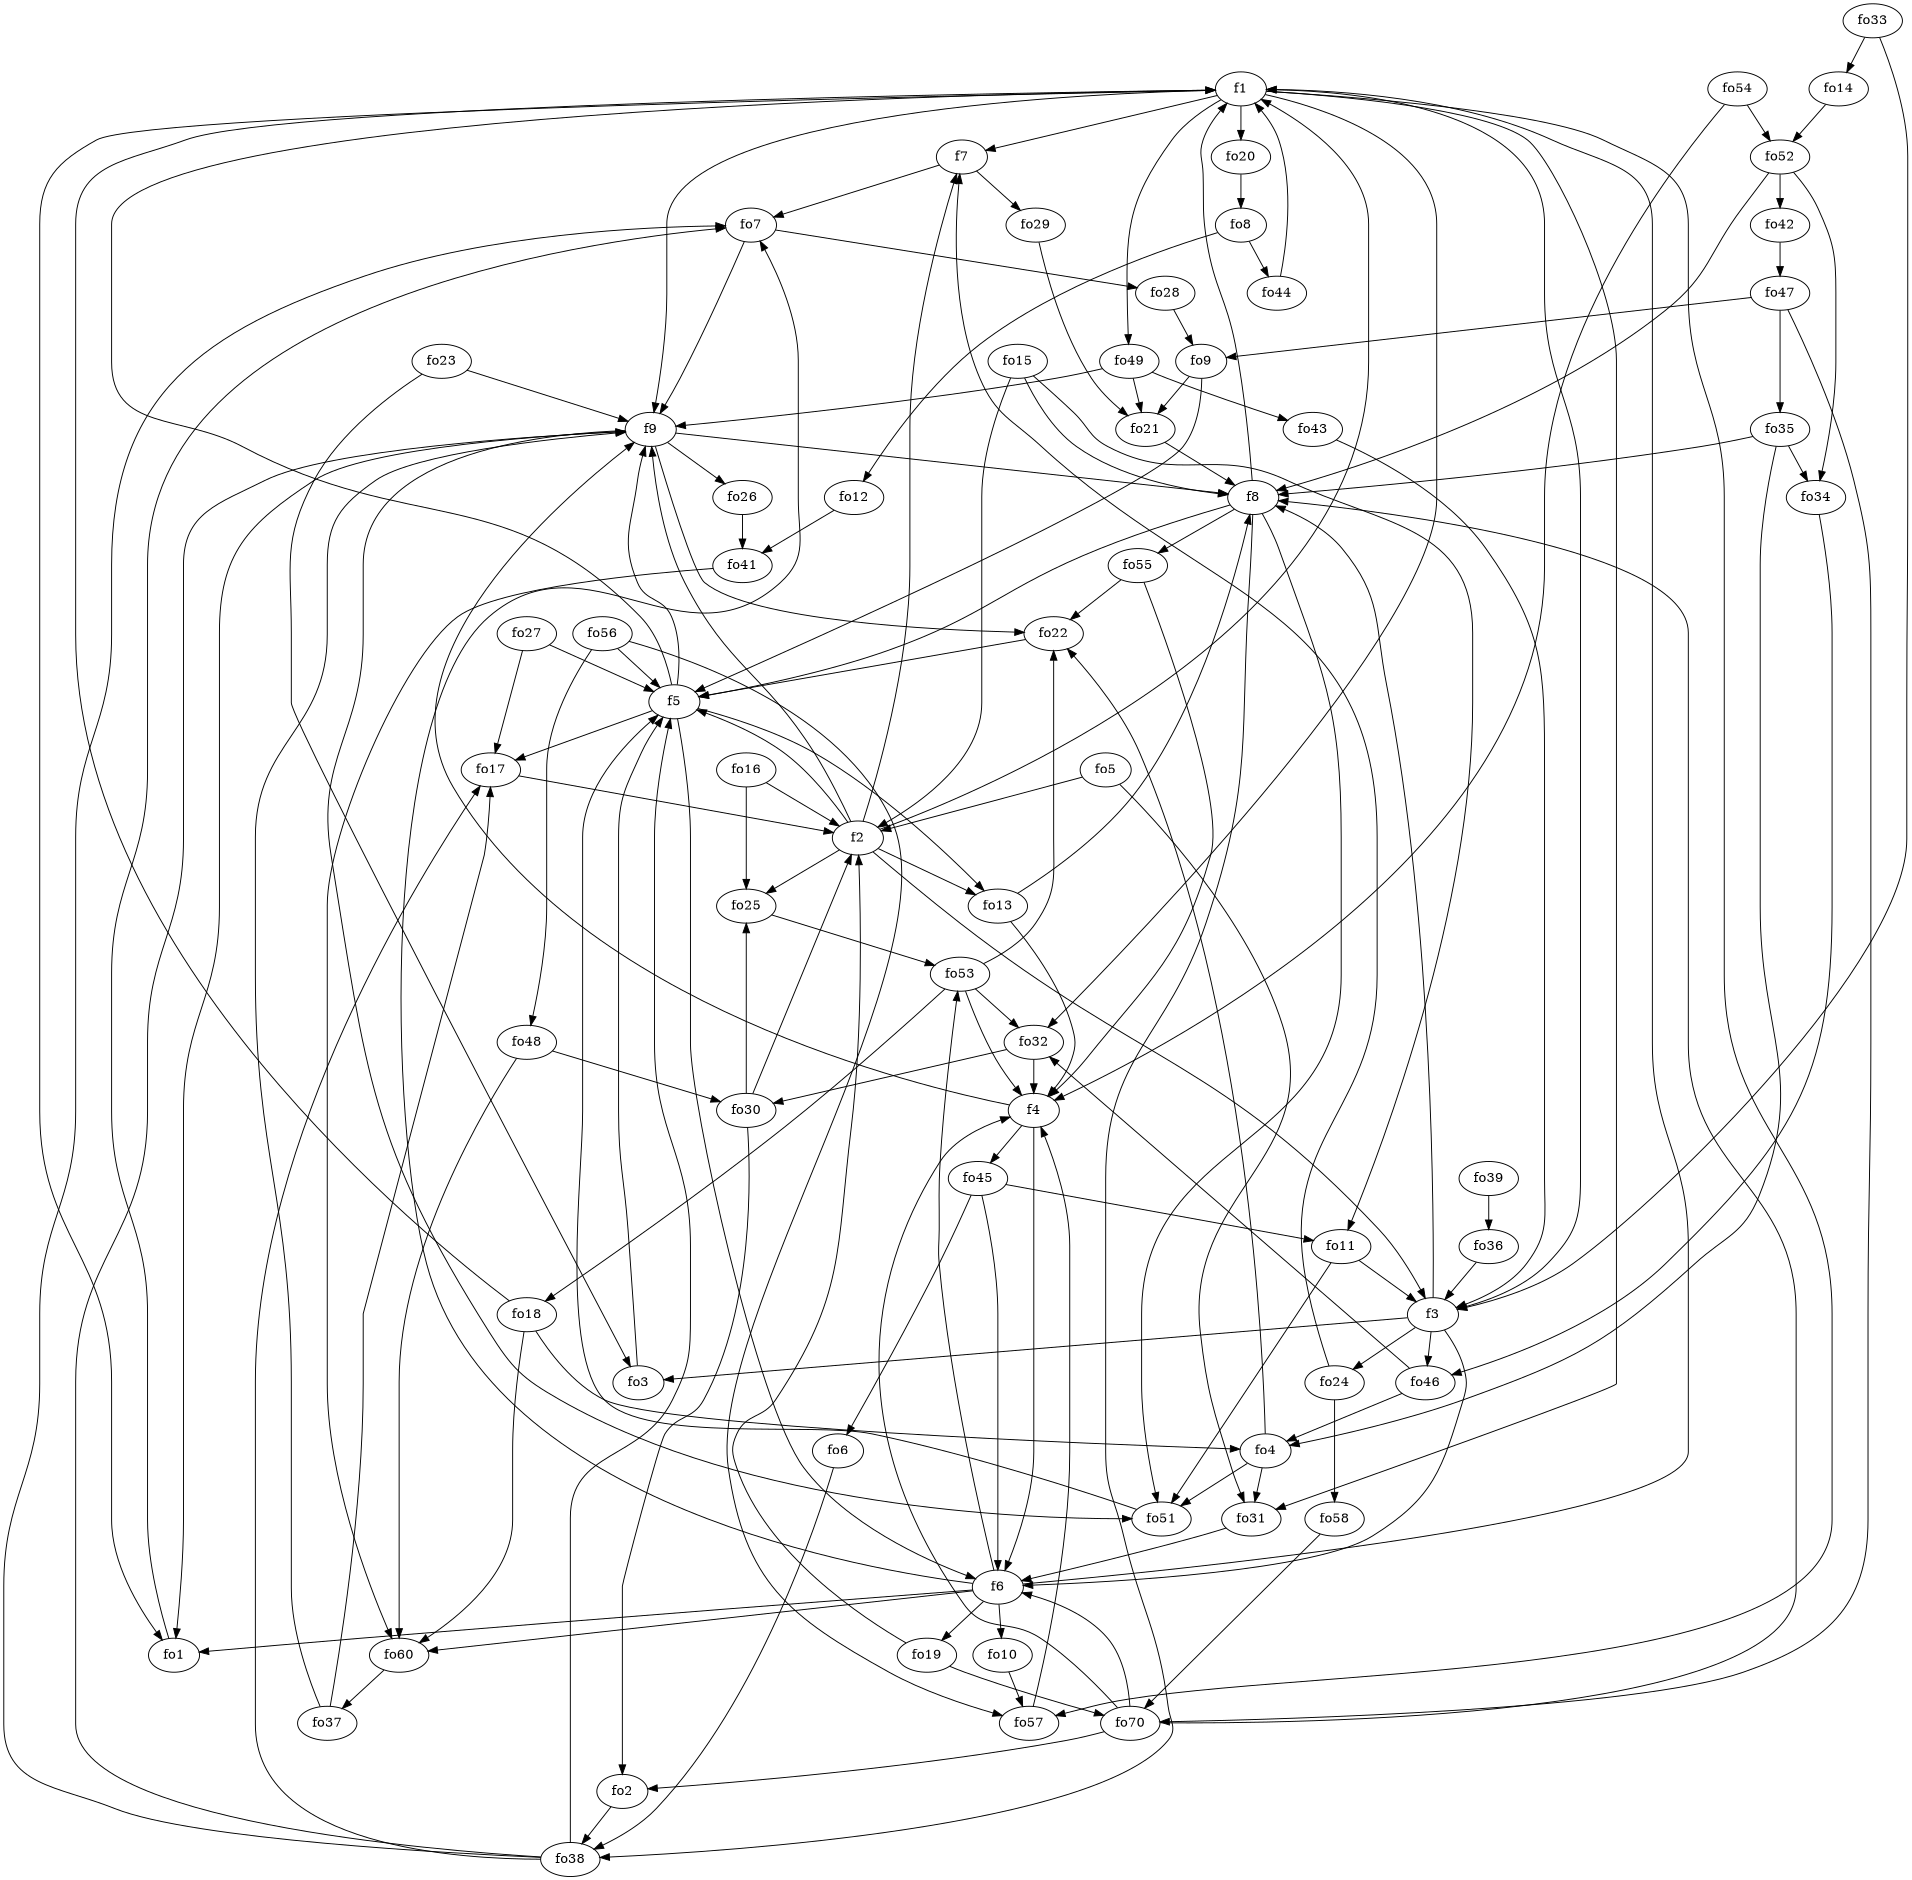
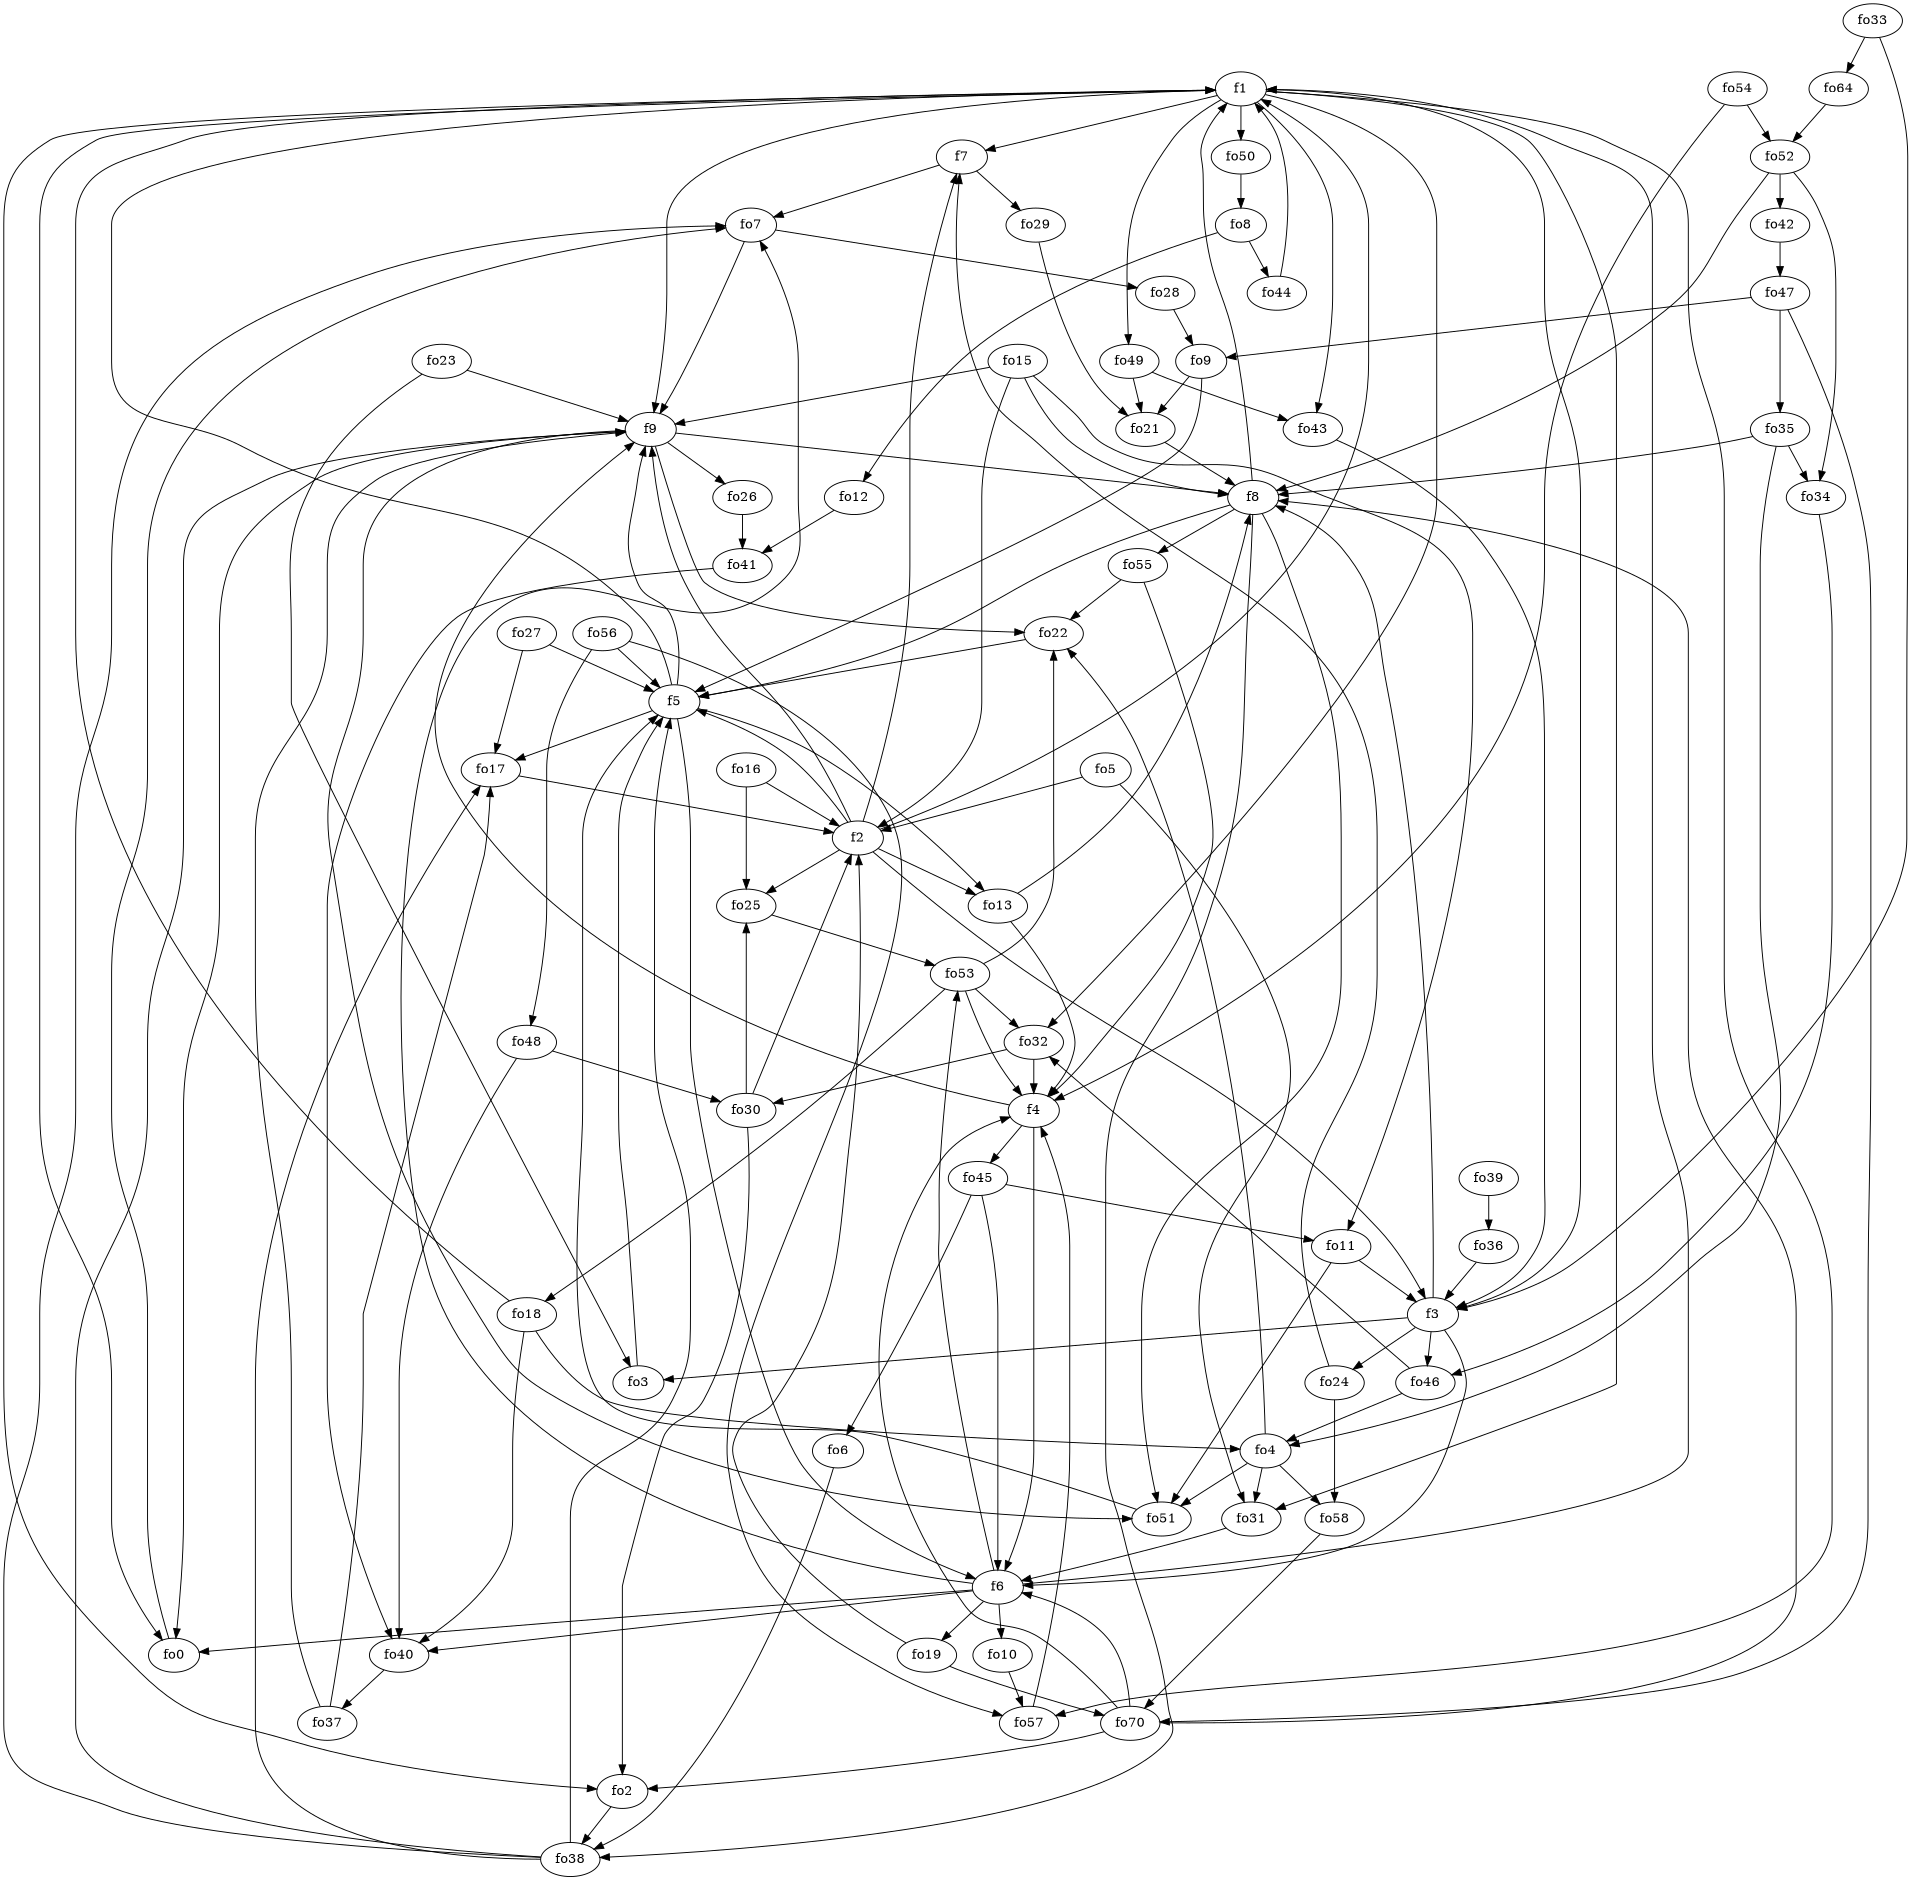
(1839, 89) -> (1839, 89)
(1241, 157) -> (1241, 157)
none -> (1333, 240)
(895, 402) -> (837, 395)
none -> (4, 570)
none -> (1296, 1481)
(174, 1655) -> (174, 1655)
(399, 1655) -> (399, 1655)
